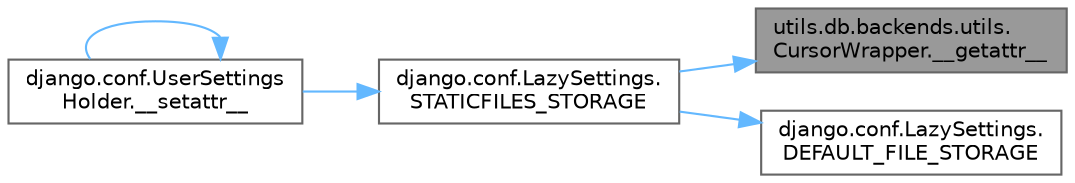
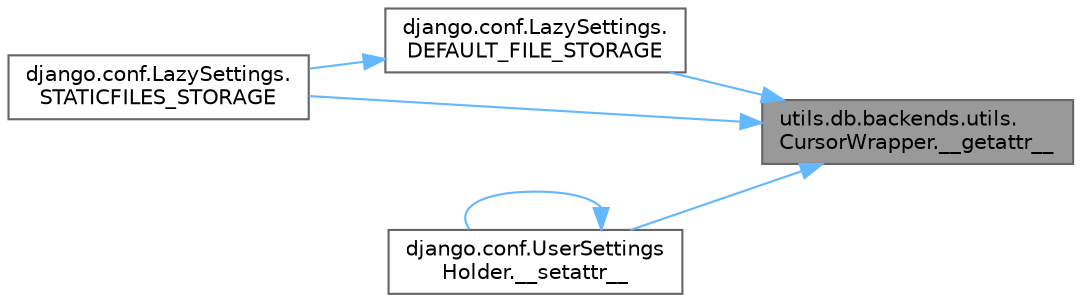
none -> (716, 84)
(330, 92) -> (716, 201)
